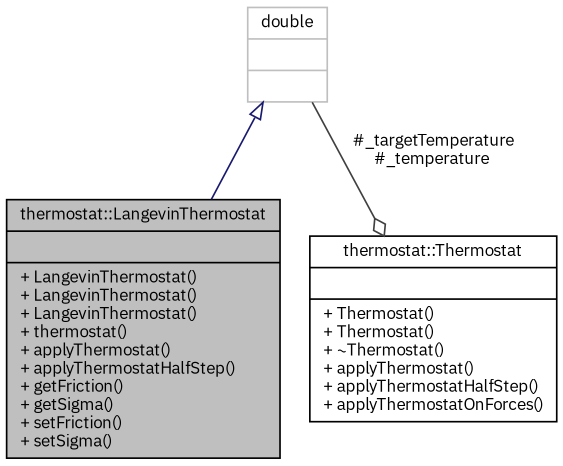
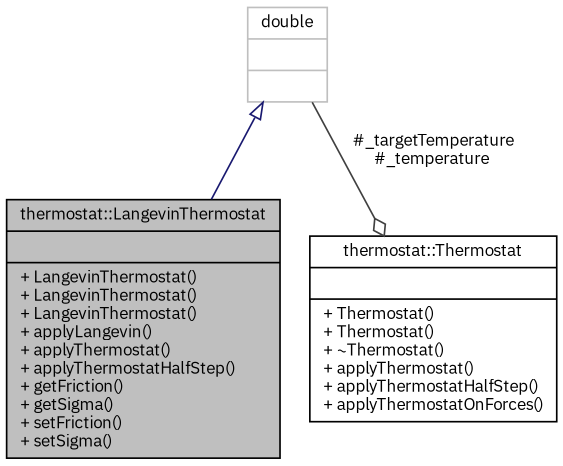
(74, 332) -> (86, 332)
